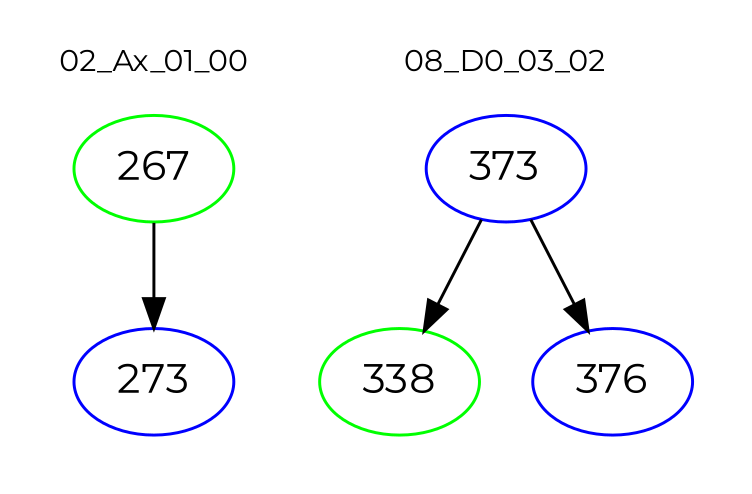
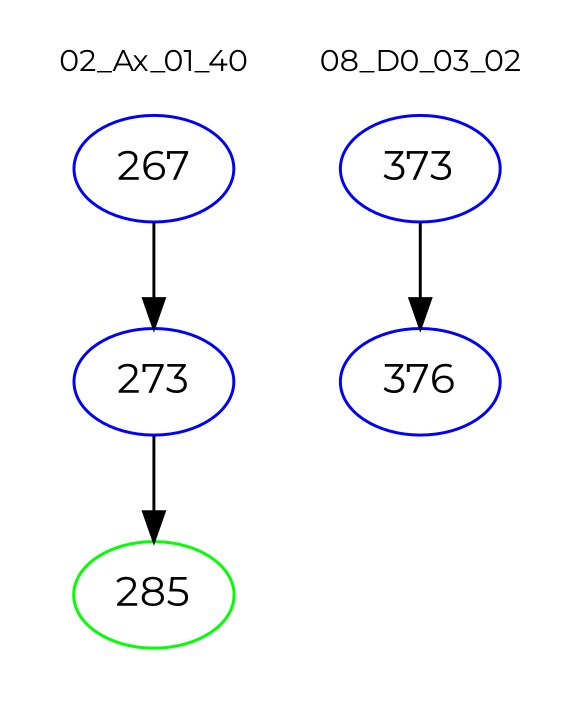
(154, 64) -> (154, 64)
(154, 169) -> (154, 169)
(400, 382) -> none
none -> (154, 595)
